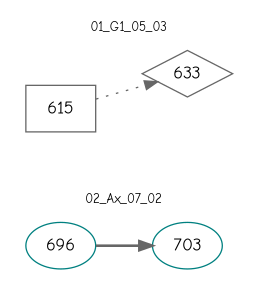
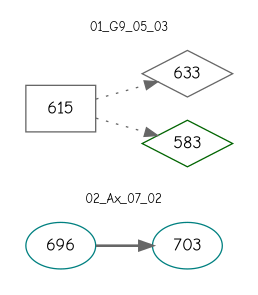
(129, 28) -> (129, 28)
none -> (187, 144)
